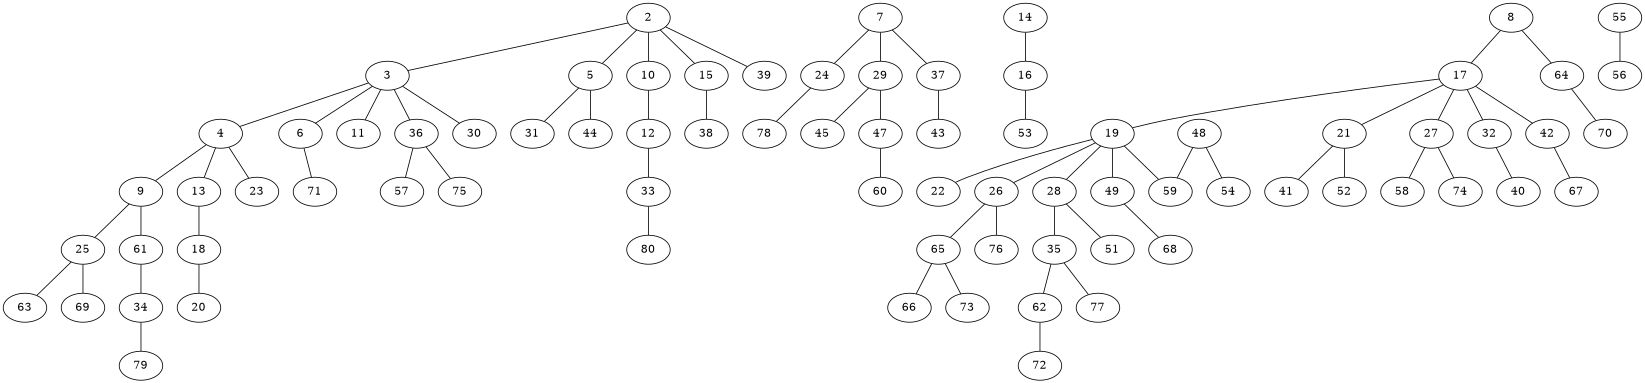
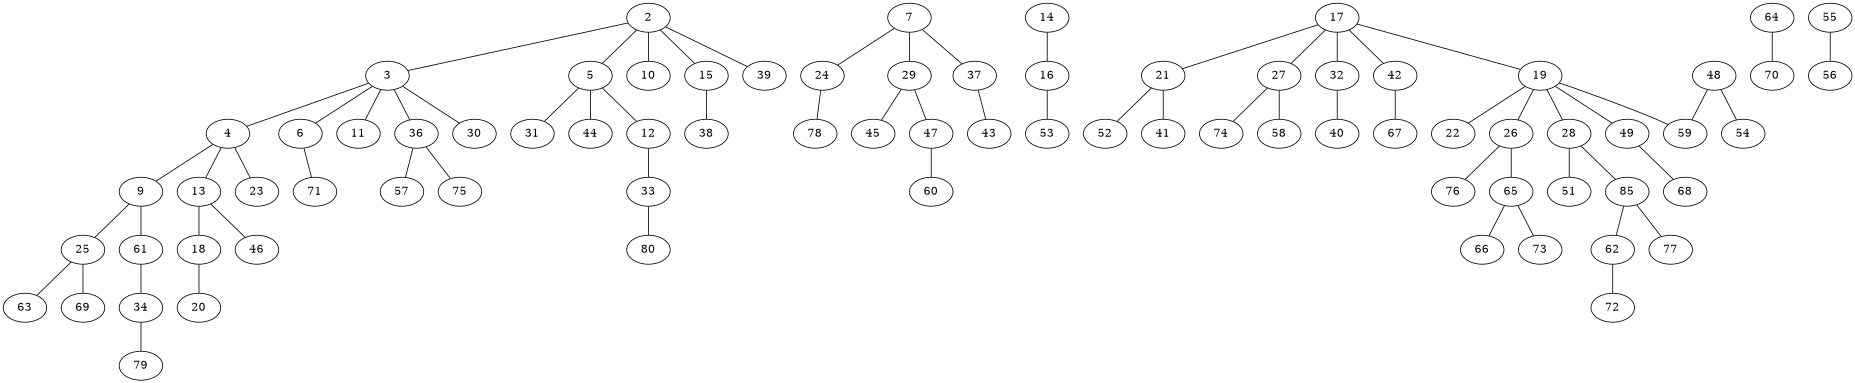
(1511, 18) -> none
(648, 105) -> (619, 105)
none -> (257, 250)
(1054, 250) -> (1627, 192)
